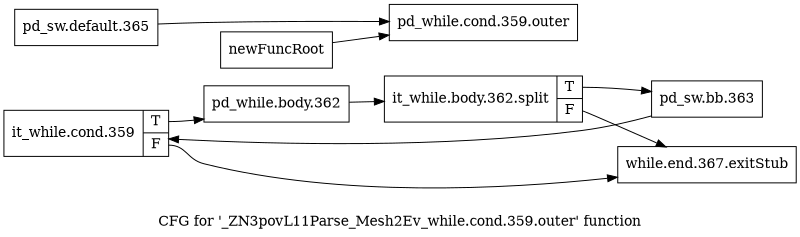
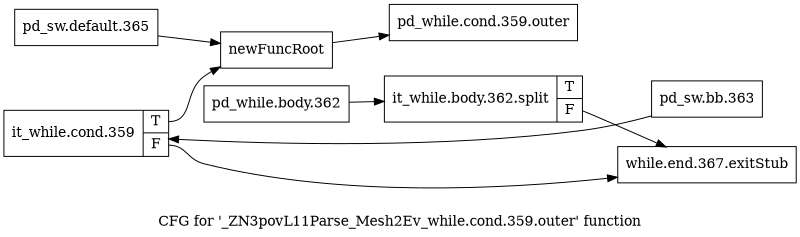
(269, 22) -> (184, 39)
(612, 88) -> none
(181, 121) -> (190, 98)
